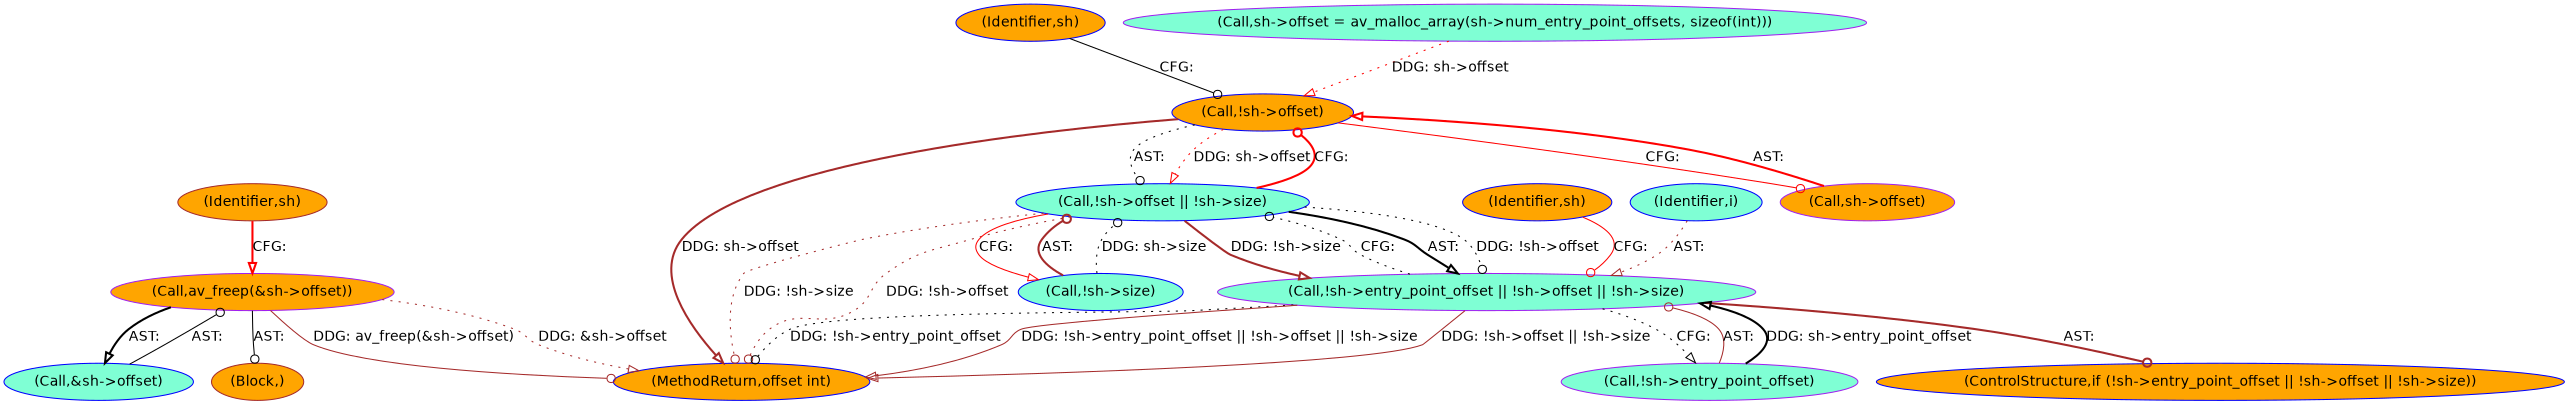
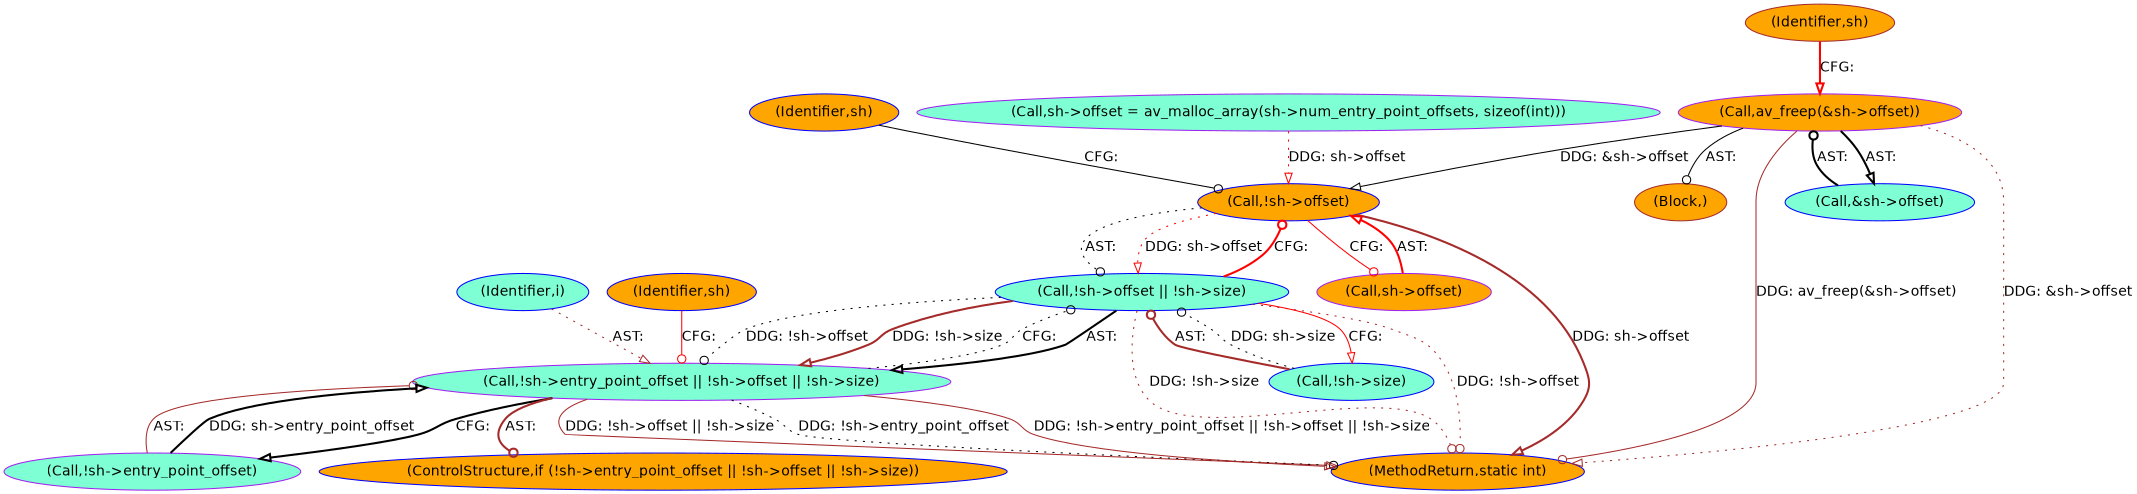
none -> (1541, 153)
(1649, 326) -> (413, 436)
(173, 340) -> (1818, 167)
(742, 382) -> (1458, 472)
